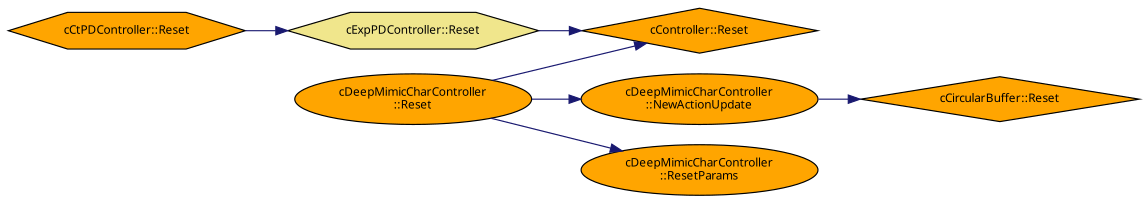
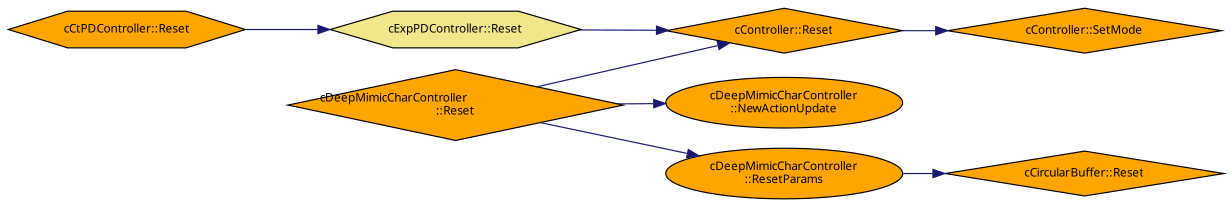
none -> (1085, 31)
(413, 99) -> (456, 105)
(833, 99) -> (918, 174)
